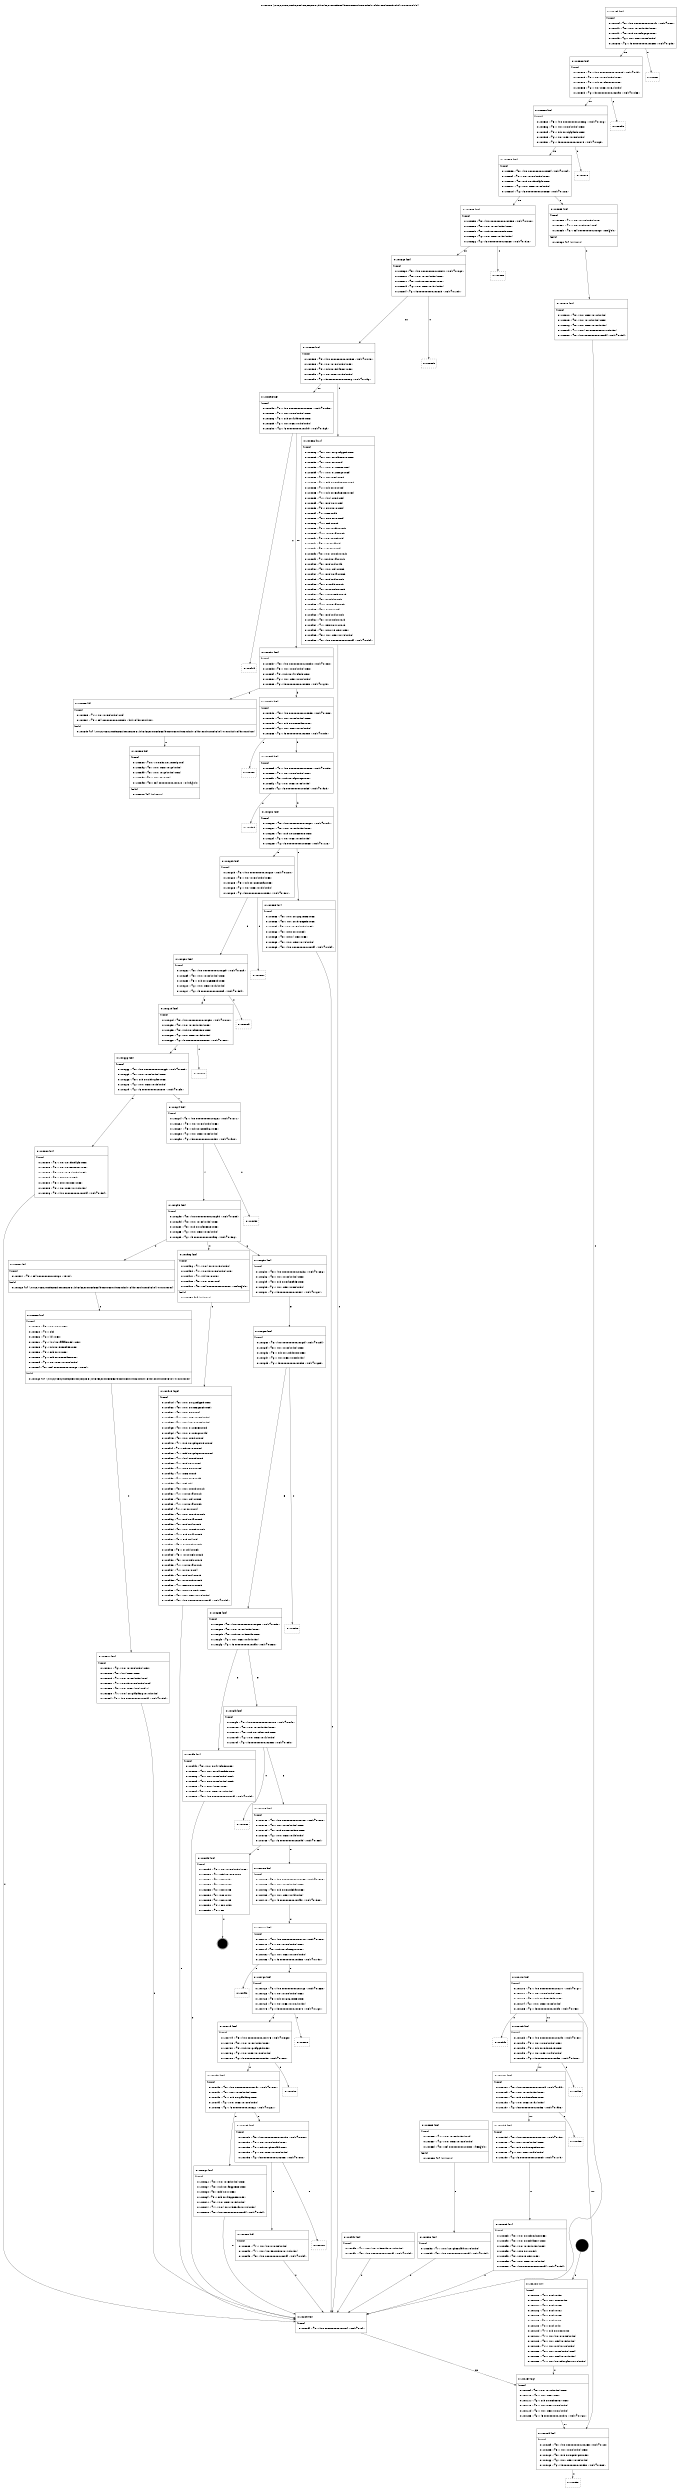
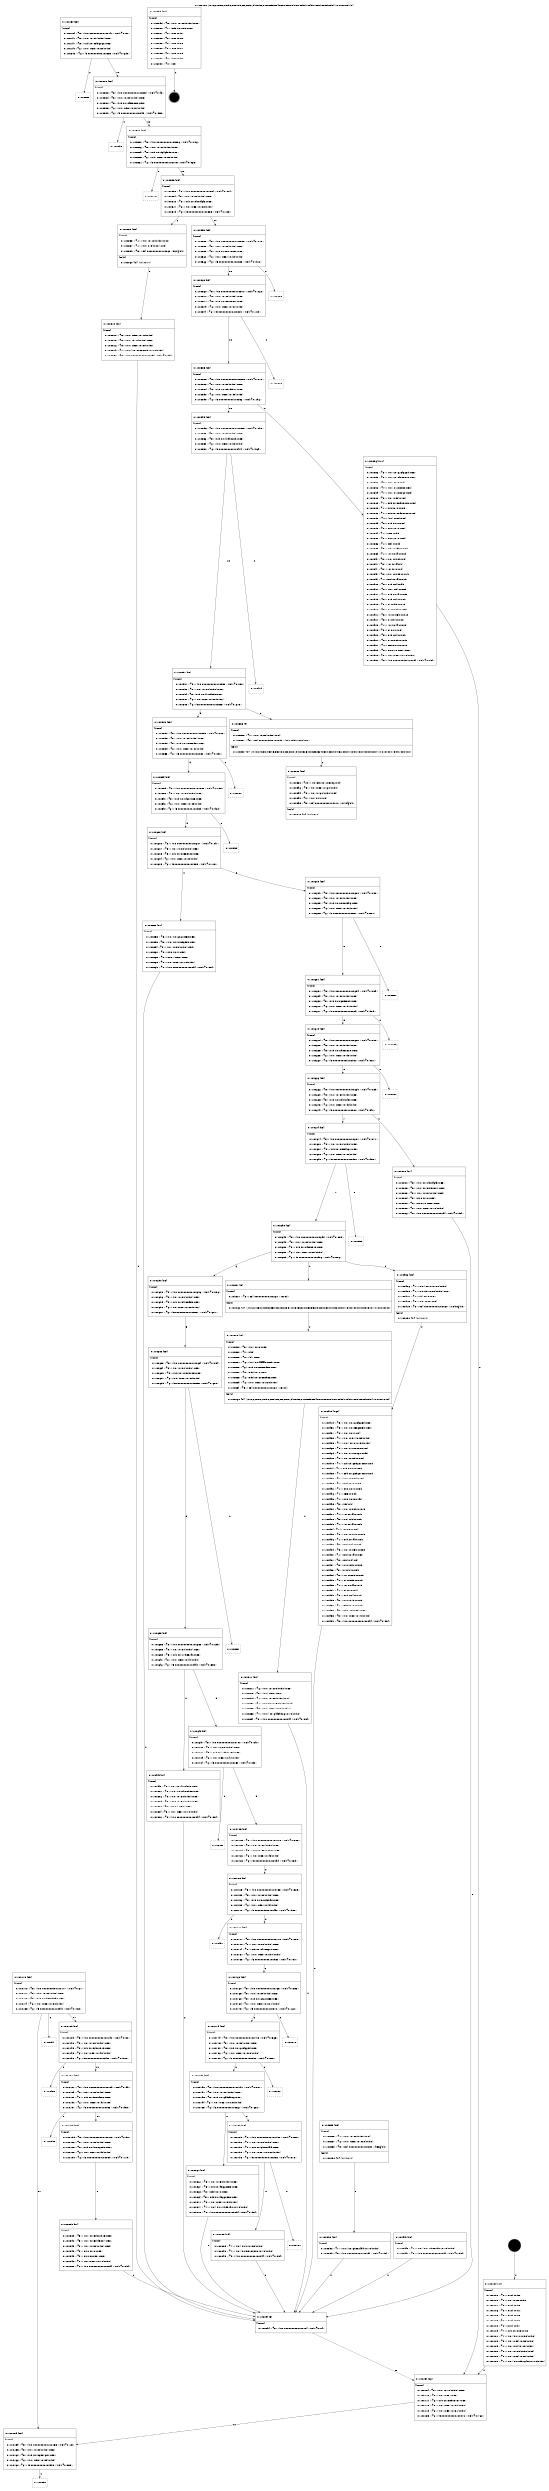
(338, 1478) -> (478, 1485)
(256, 1849) -> none
(249, 1974) -> (225, 1925)
